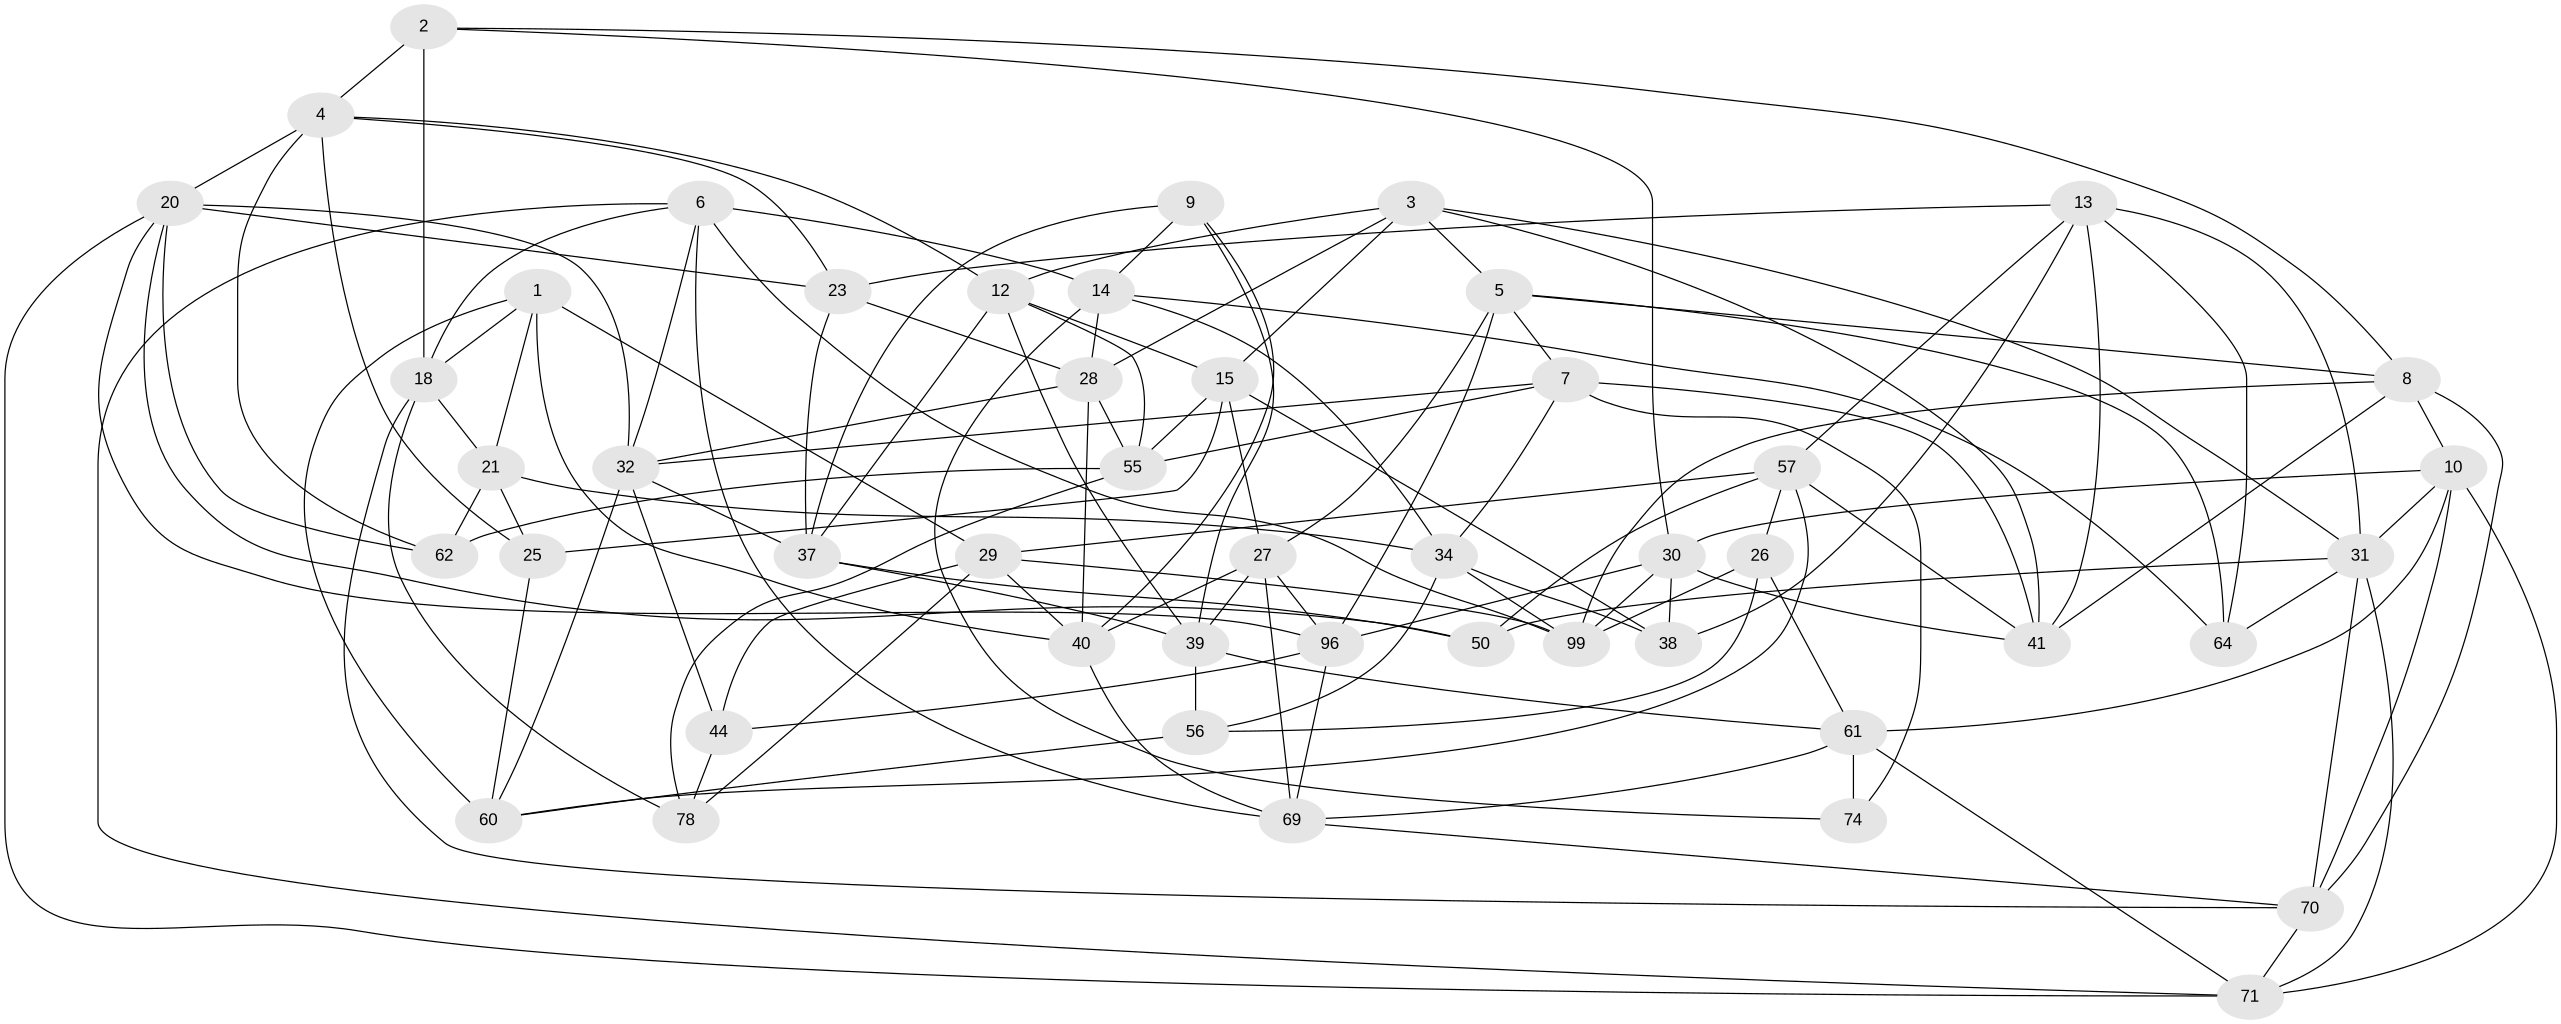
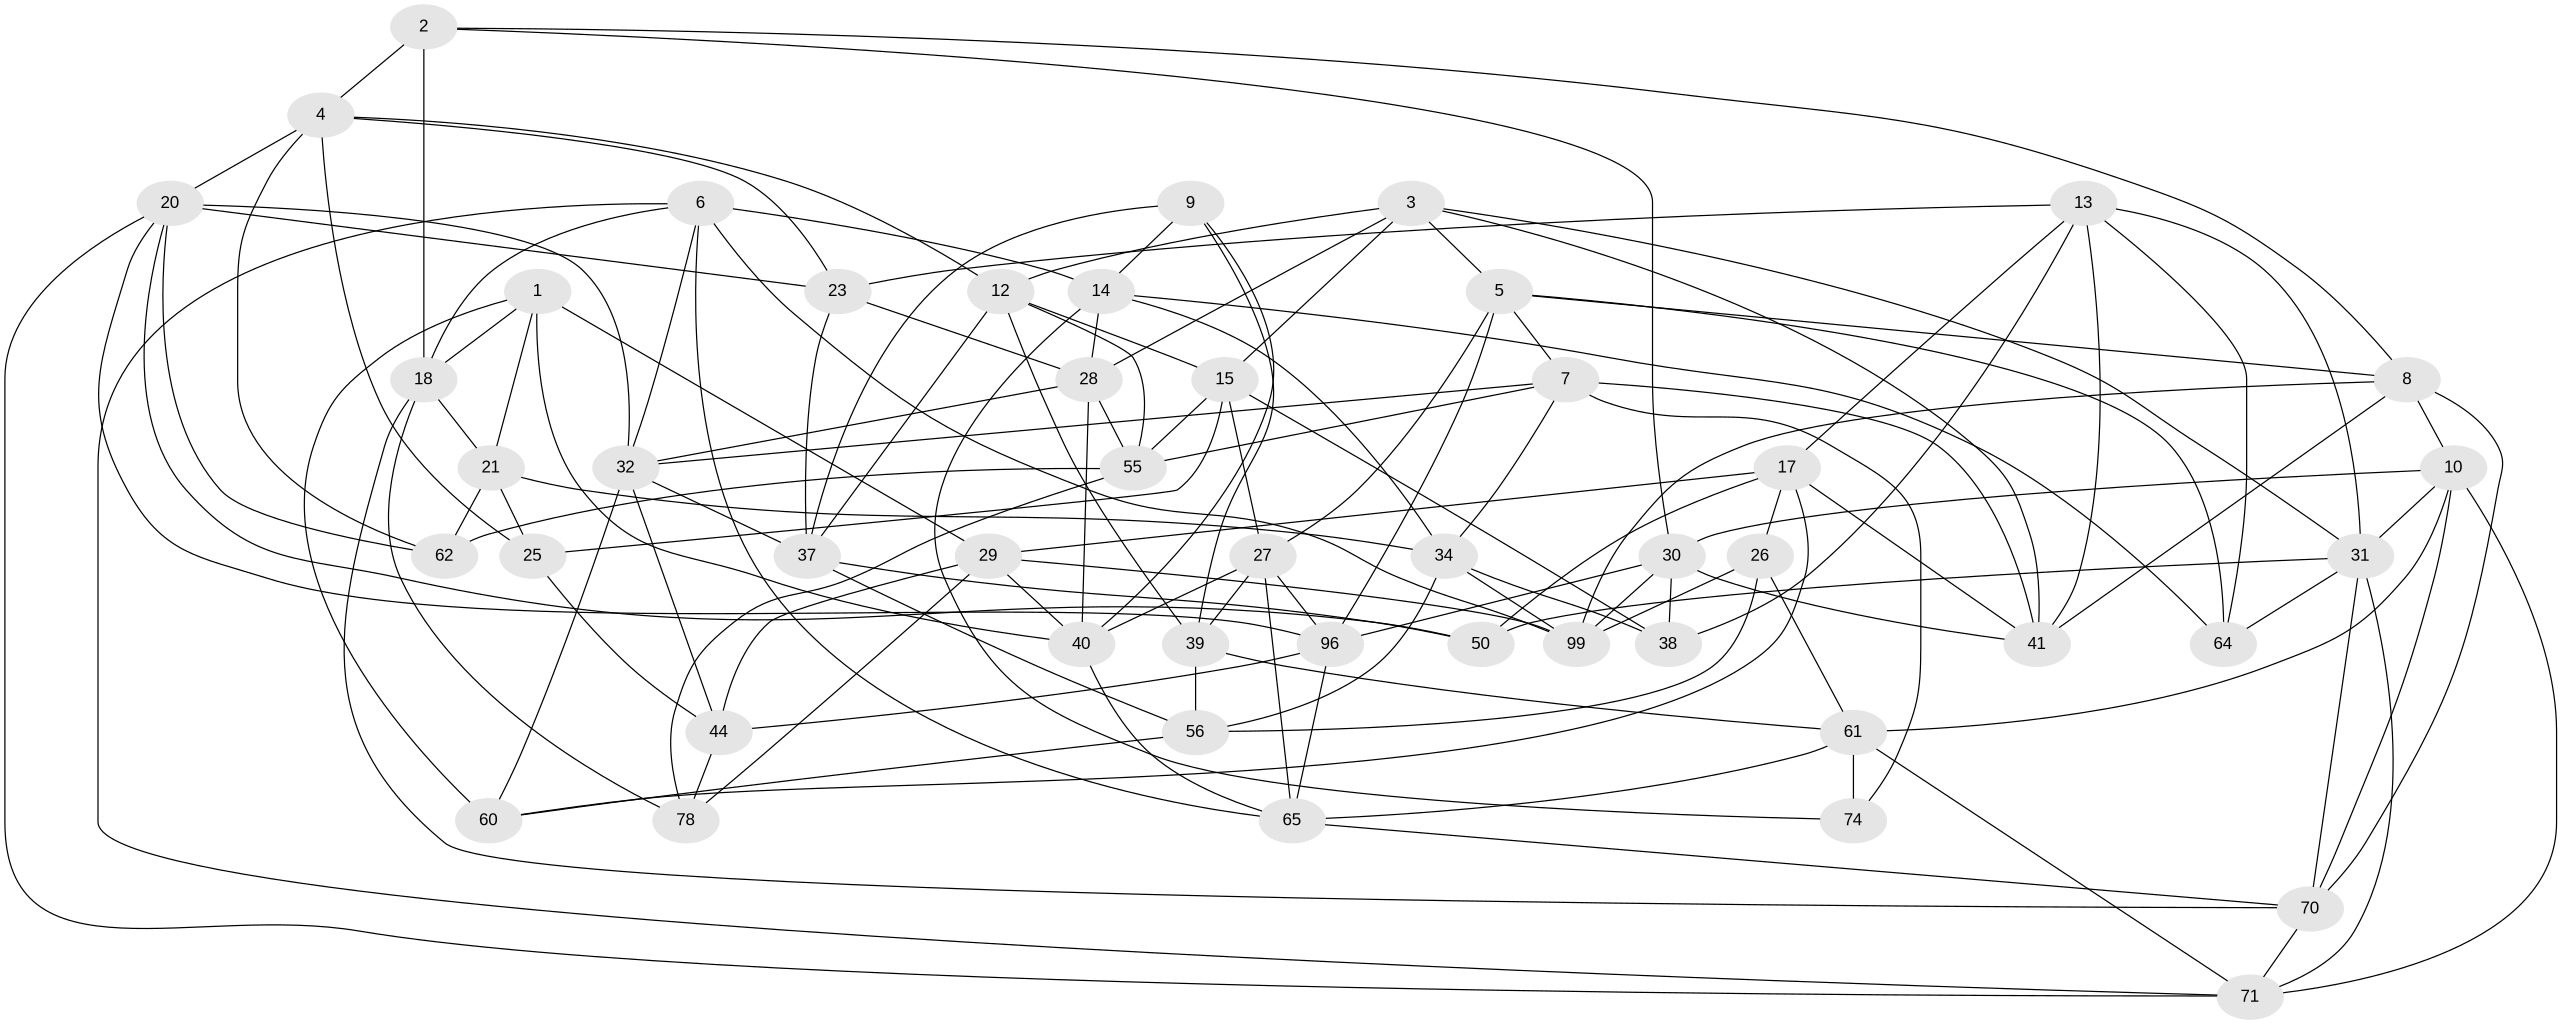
(1787, 468) -> (1787, 468)
(1004, 595) -> (999, 649)
(511, 689) -> (616, 653)
(1292, 821) -> (1292, 821)
